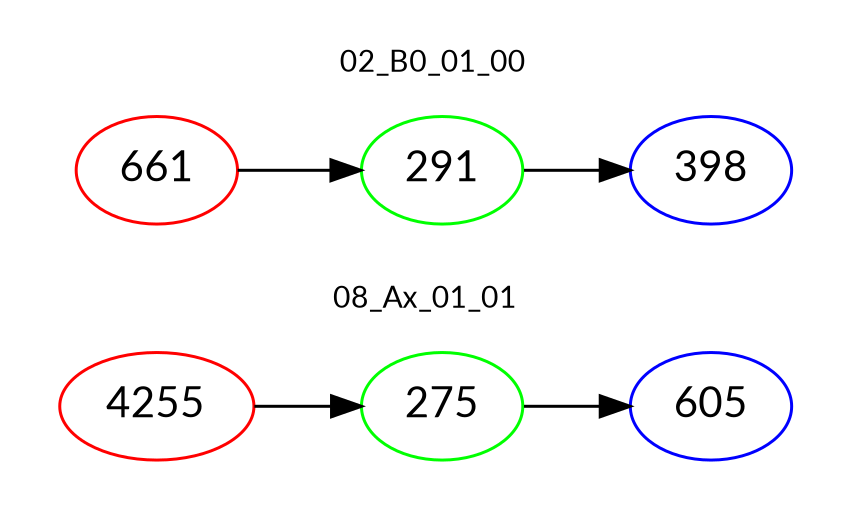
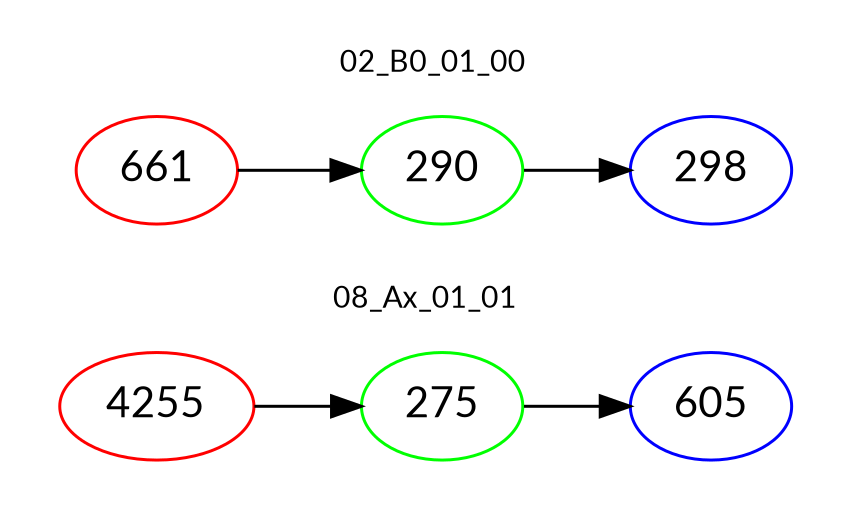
(442, 170) -> (442, 170)
(711, 170) -> (711, 170)
